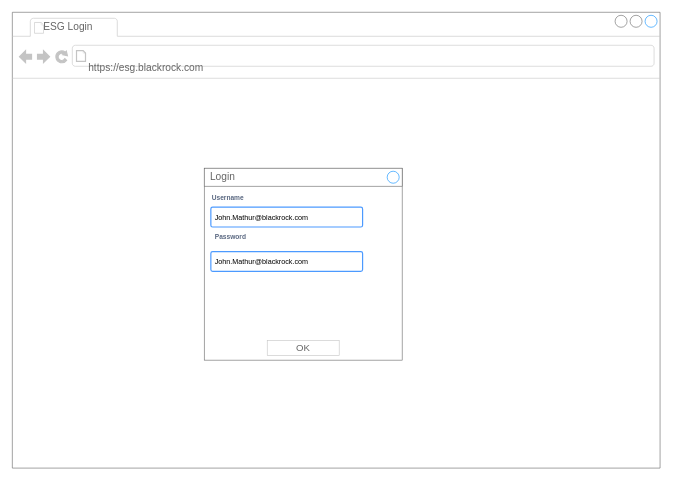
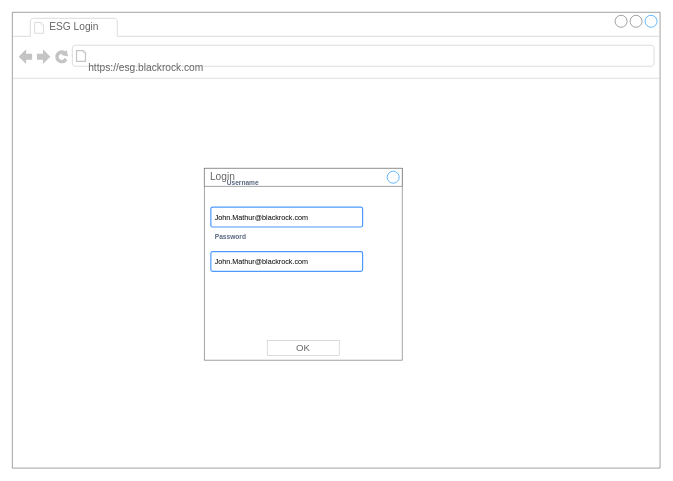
(75, 27) -> (81, 27)
(290, 198) -> (305, 183)
